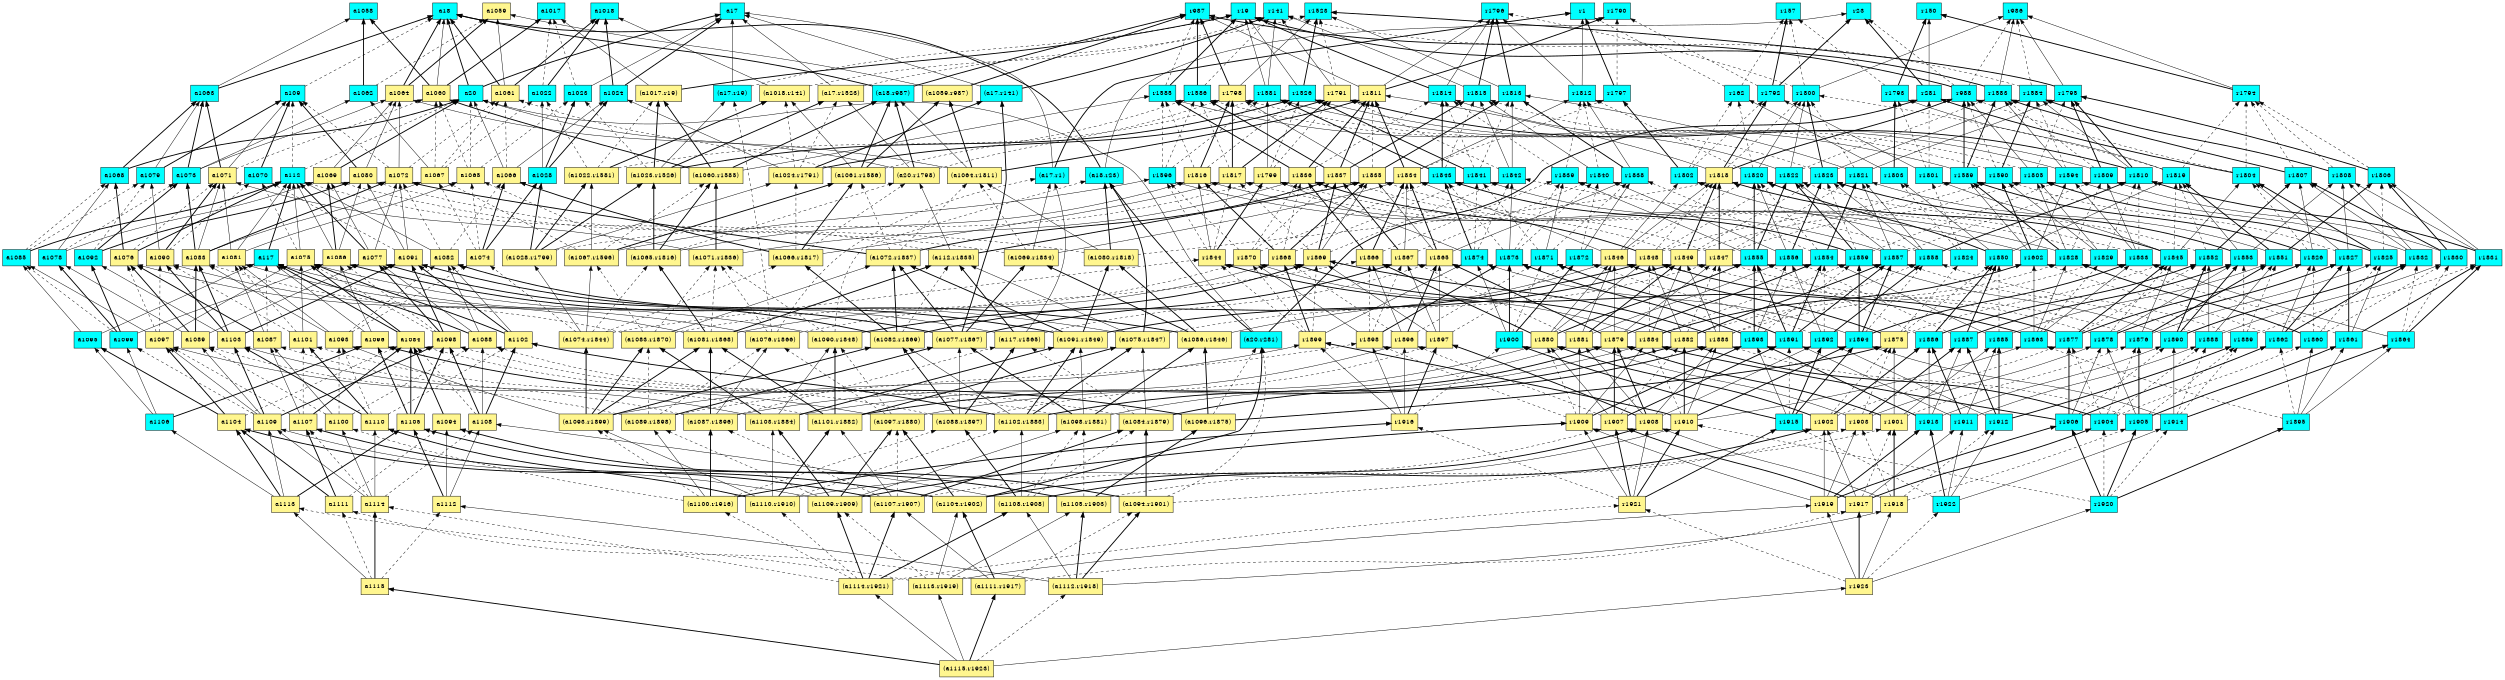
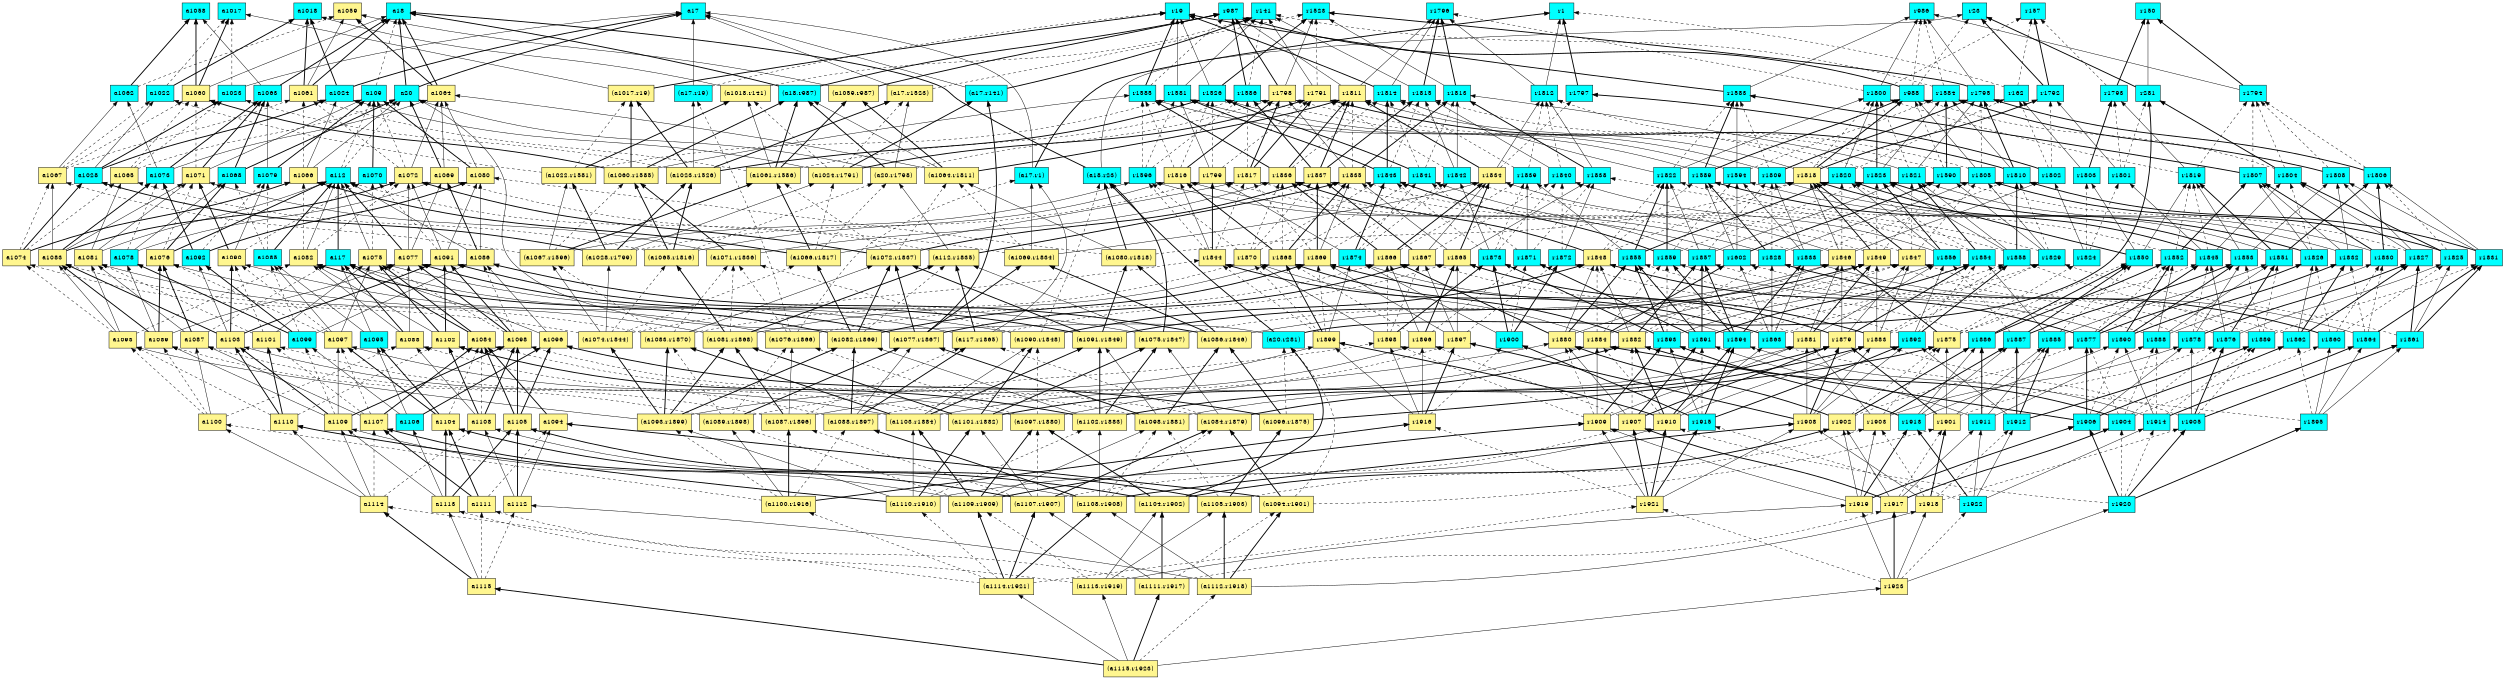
(1617, 11) -> none
